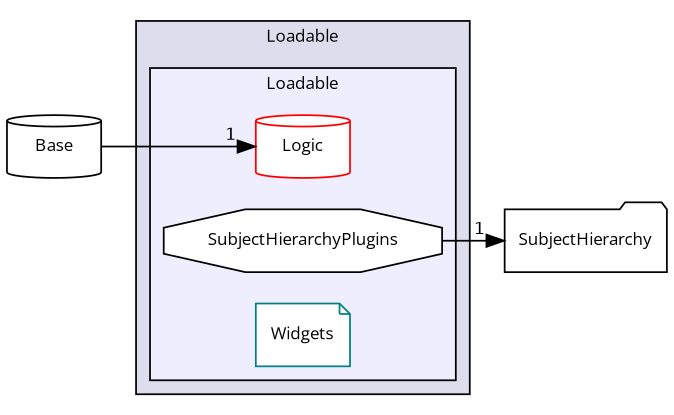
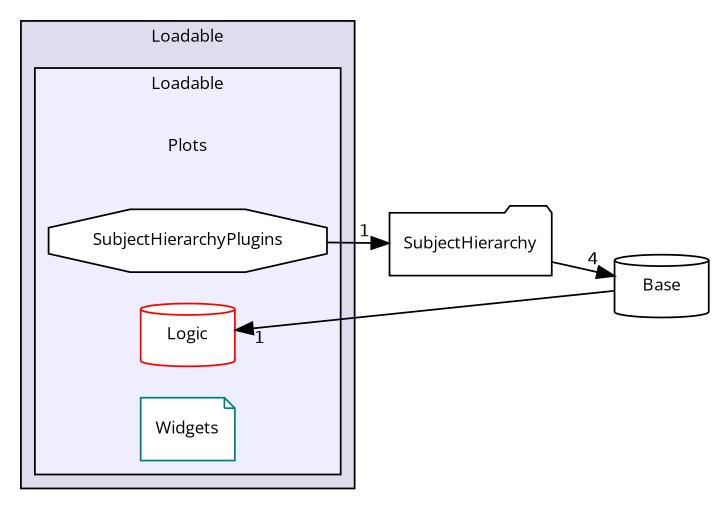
none -> (188, 147)
none -> (575, 267)
